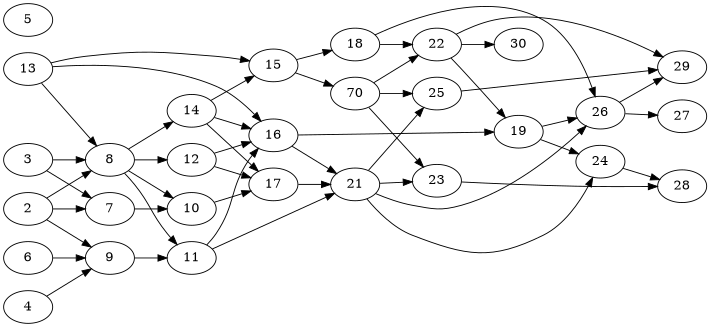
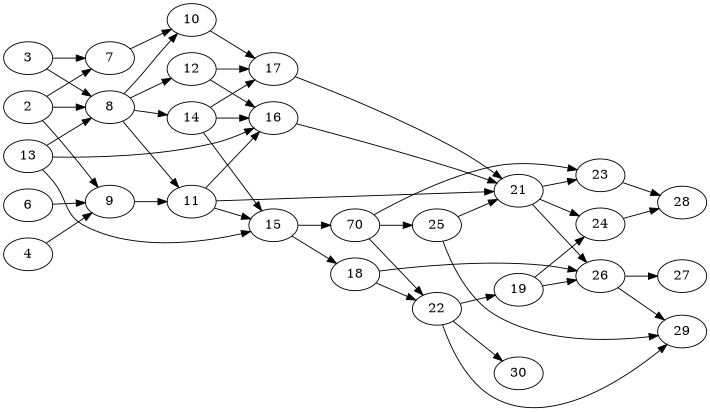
(28, 20) -> none
(382, 134) -> none
(393, 142) -> (474, 210)
none -> (228, 212)
